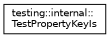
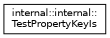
(55, 19) -> (55, 19)
